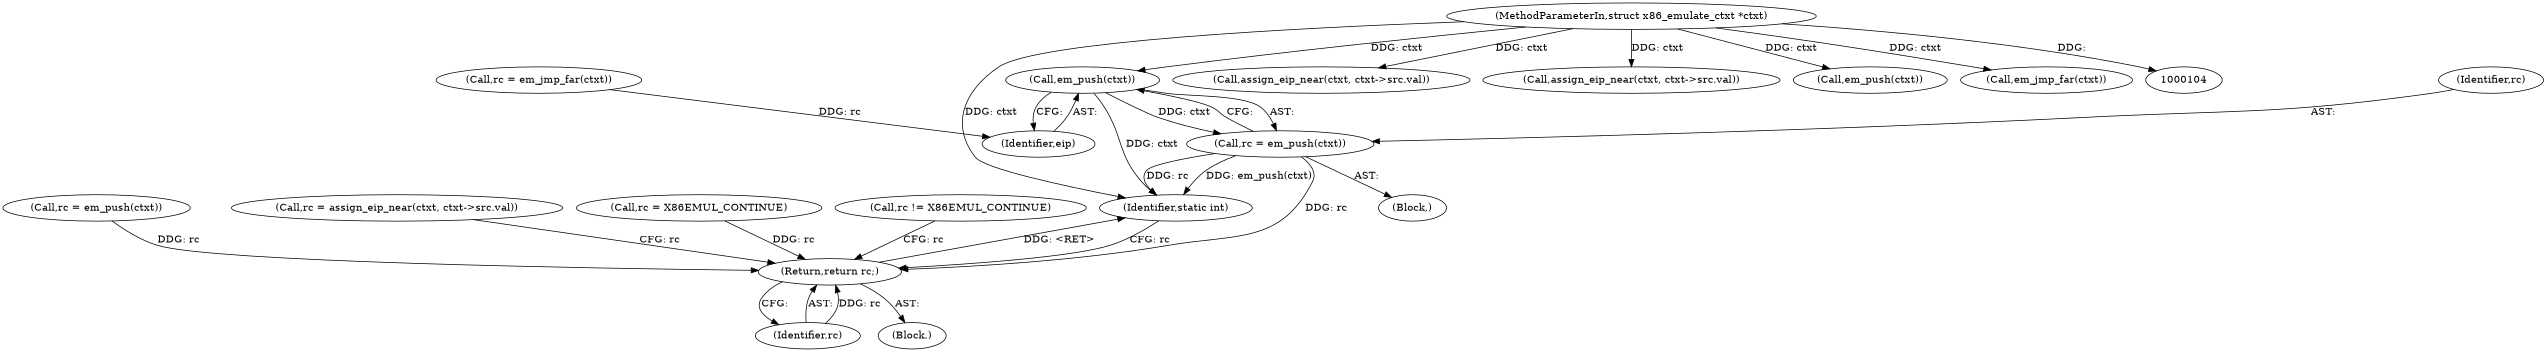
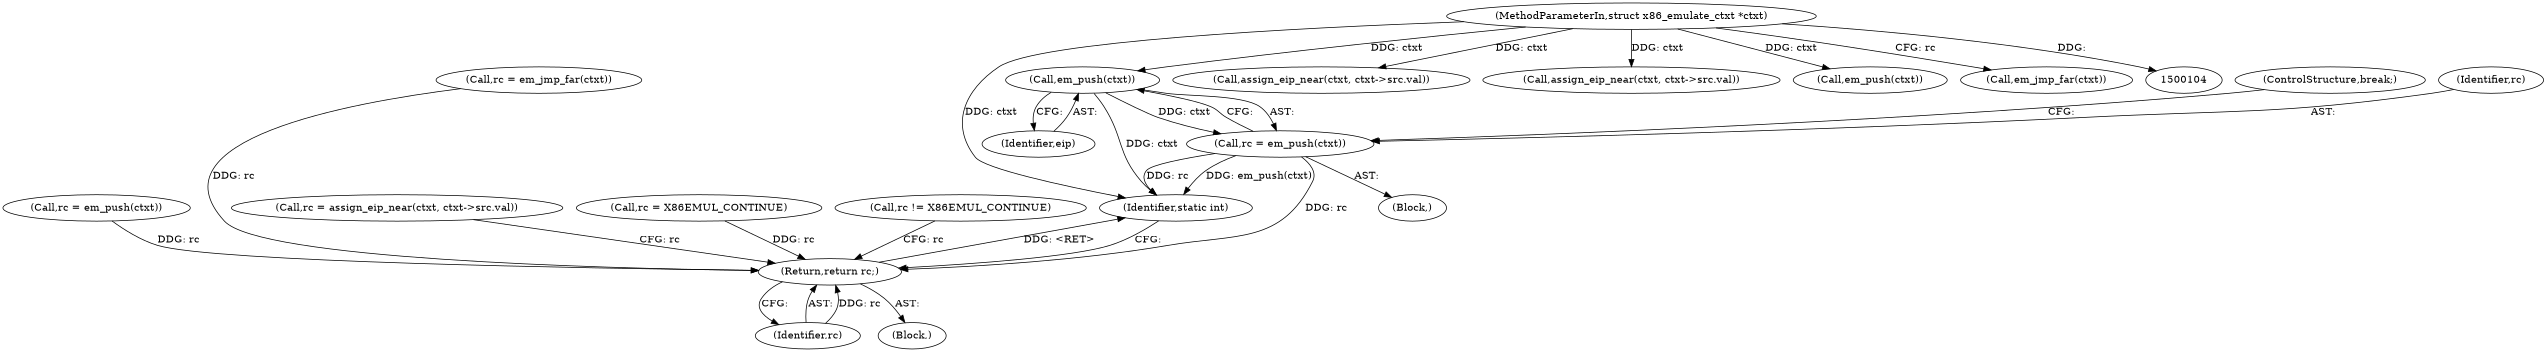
(1915, 48) -> (1915, 48)
(2184, 80) -> (2184, 80)
none -> (2330, 80)
(796, 113) -> (325, 248)
(1150, 240) -> (1150, 240)
